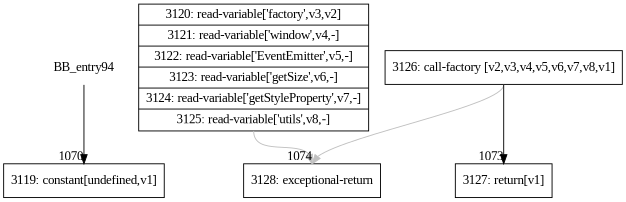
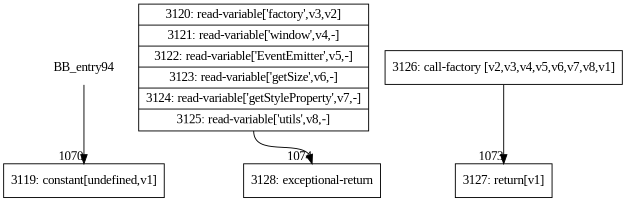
(412, 123) -> none
(278, 147) -> (278, 147)
